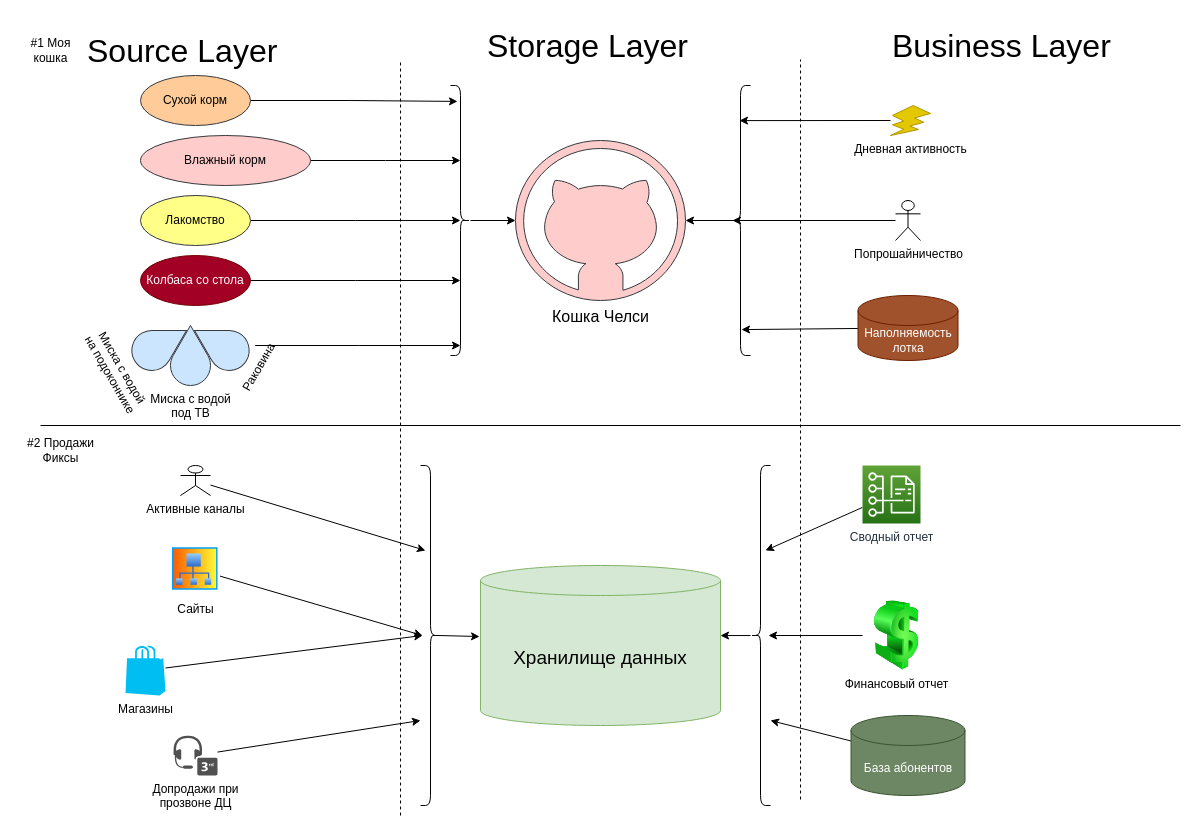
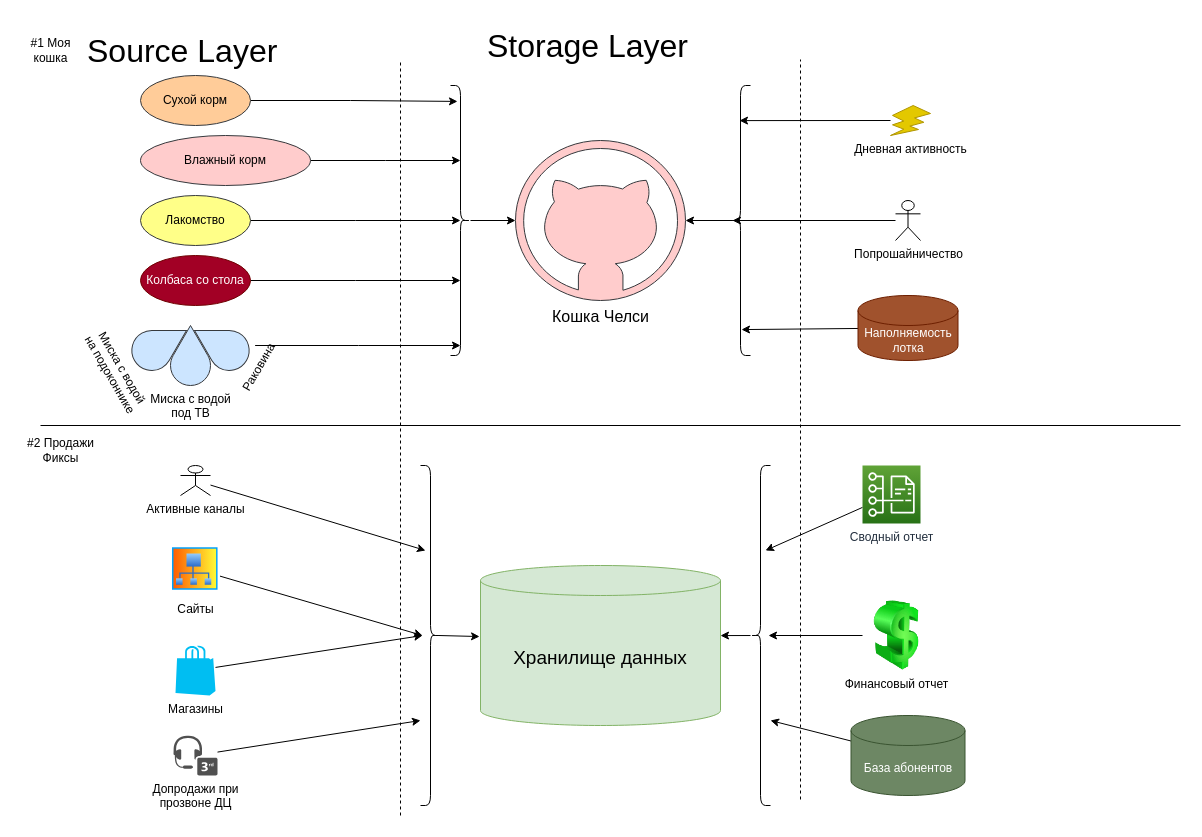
(1021, 51) -> none
(146, 671) -> (196, 671)
